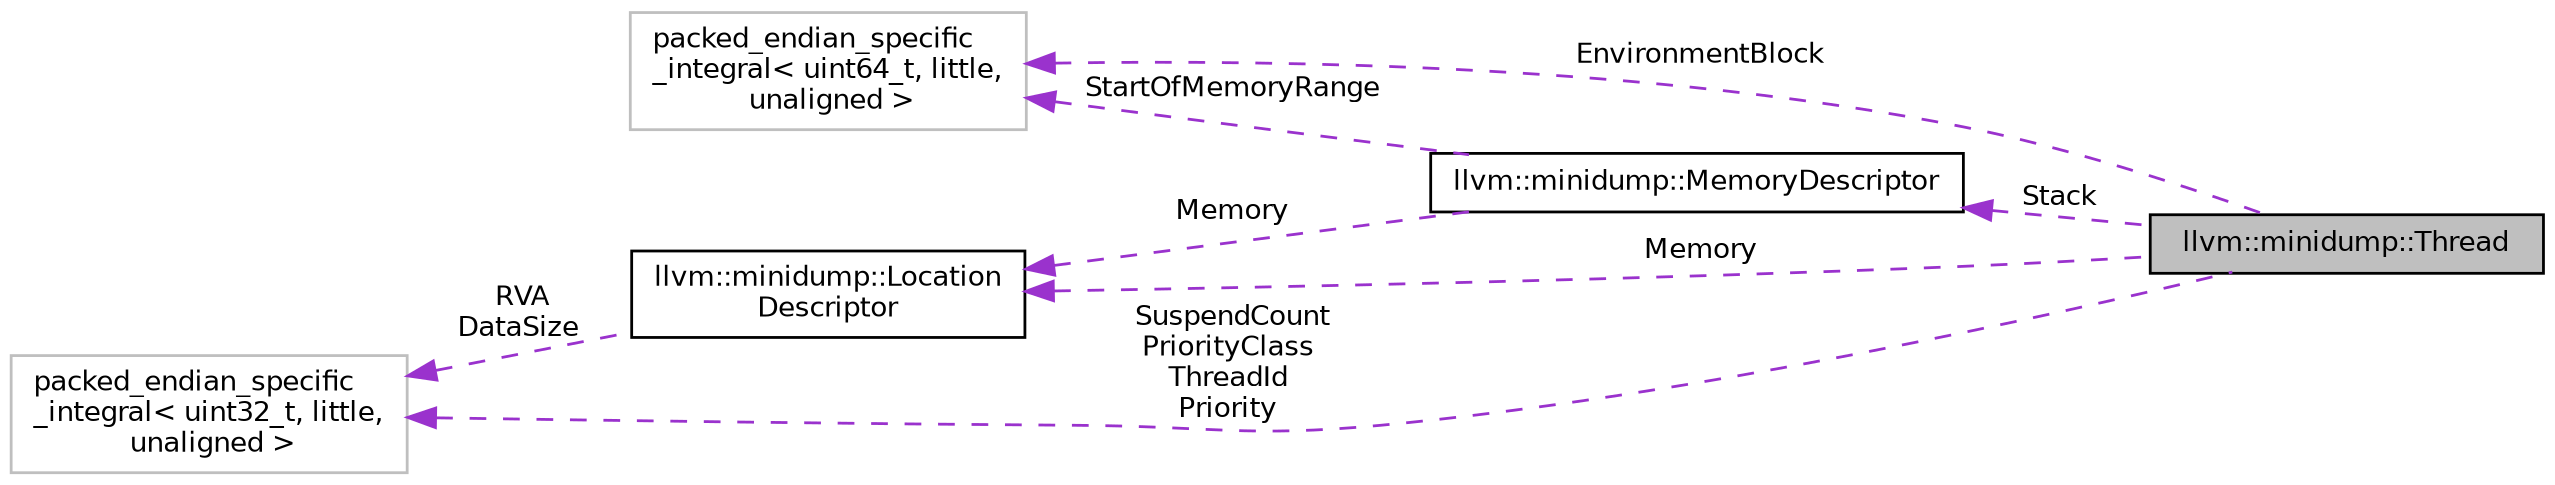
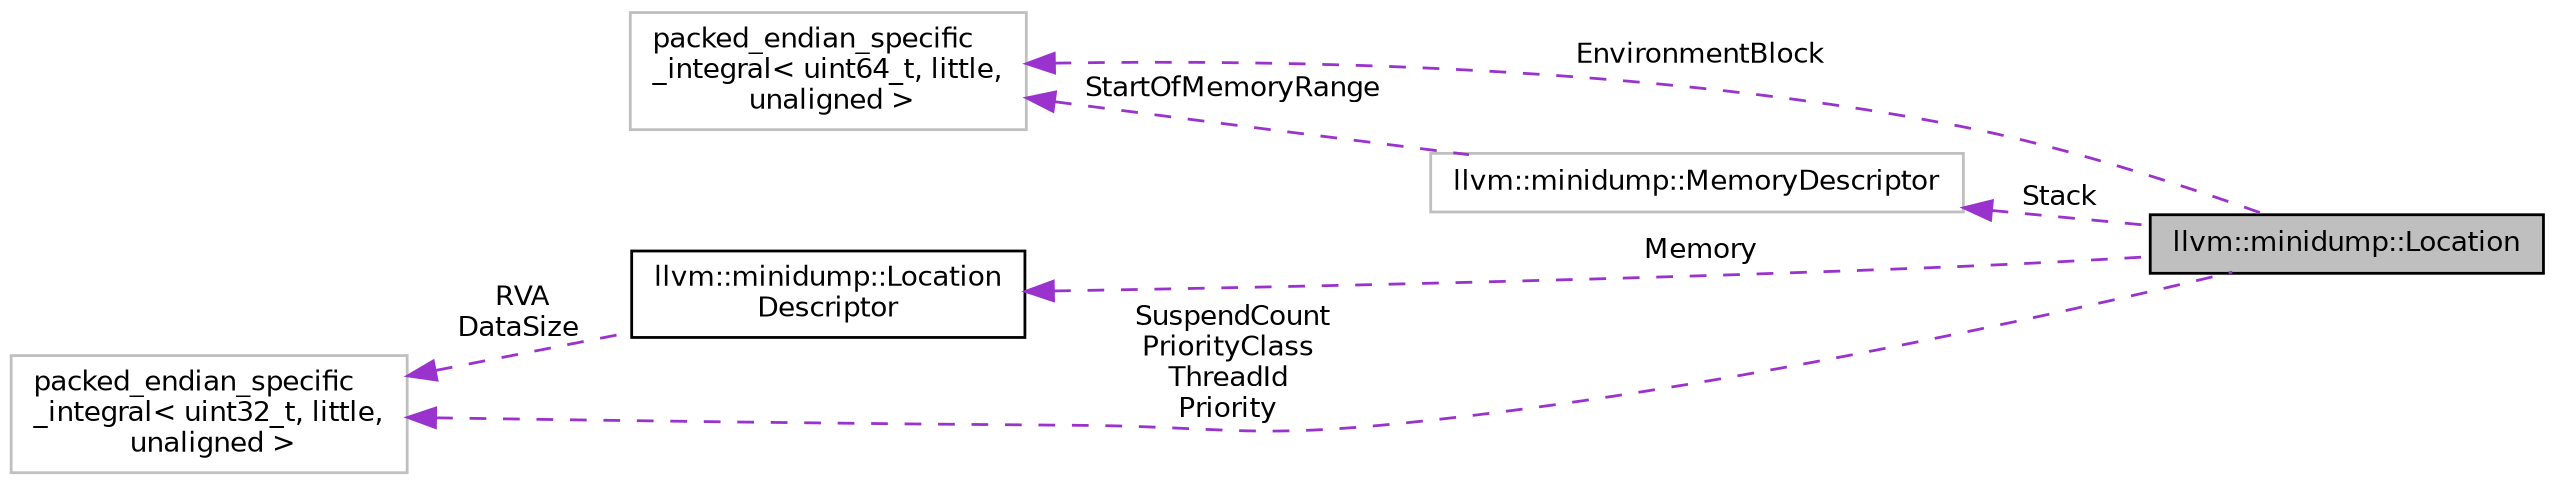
(1697, 183) -> (1697, 183)
(1266, 238) -> none
(2347, 244) -> (2347, 244)
